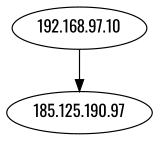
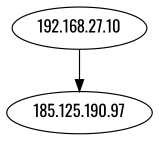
(80, 28) -> (80, 28)
